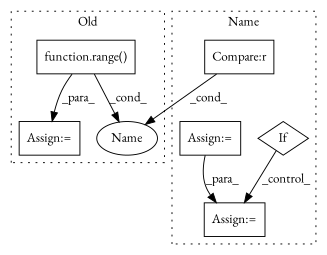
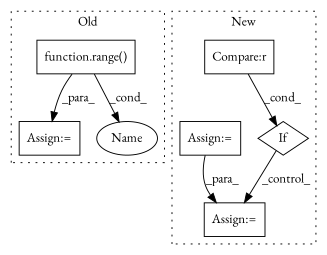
(244, 22) -> (244, 22)
(185, 97) -> (260, 96)
